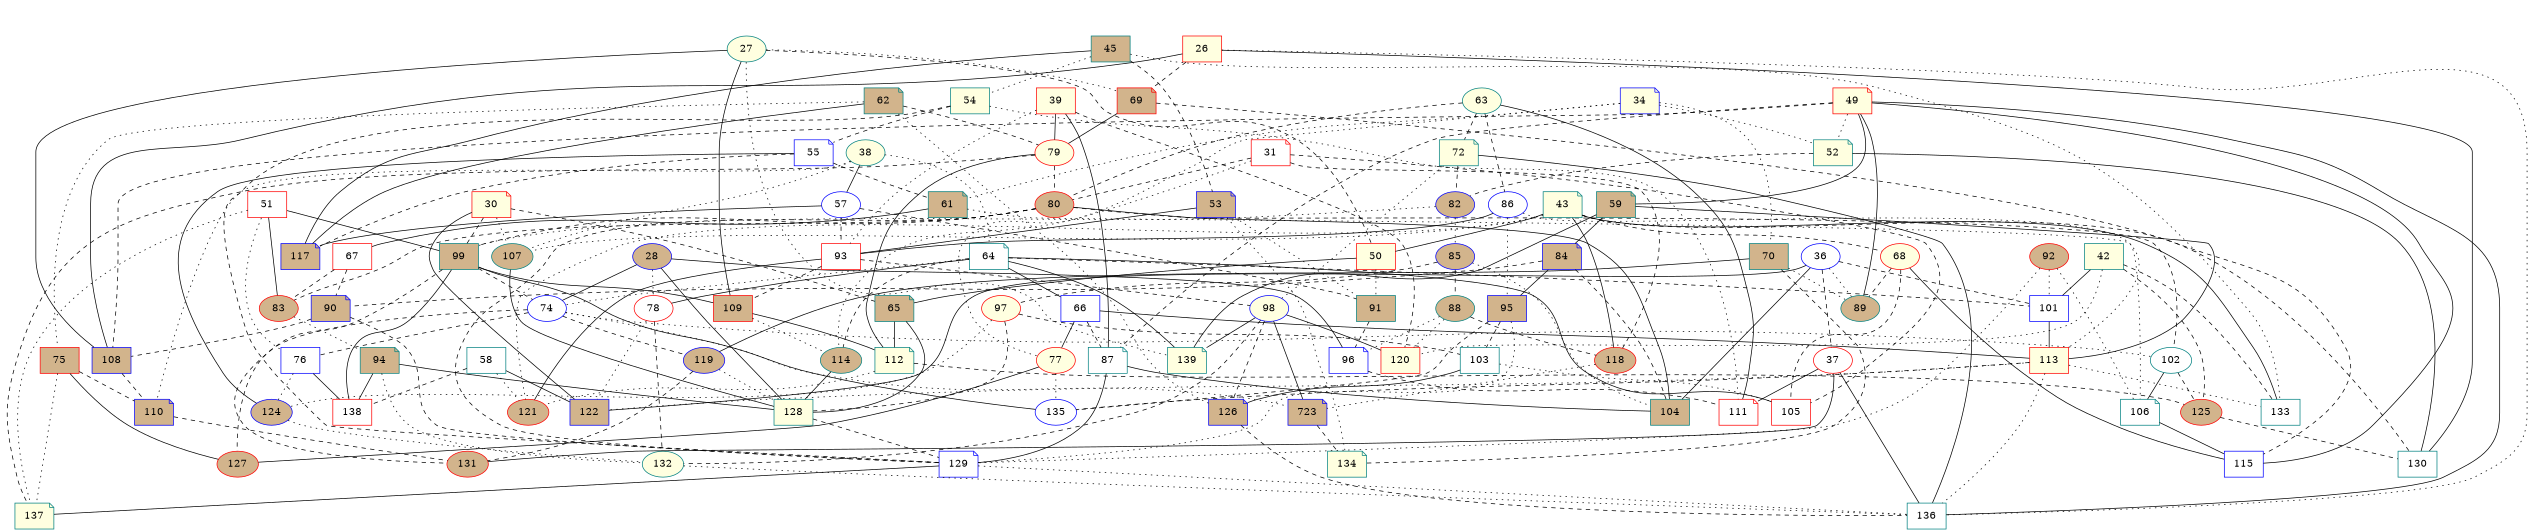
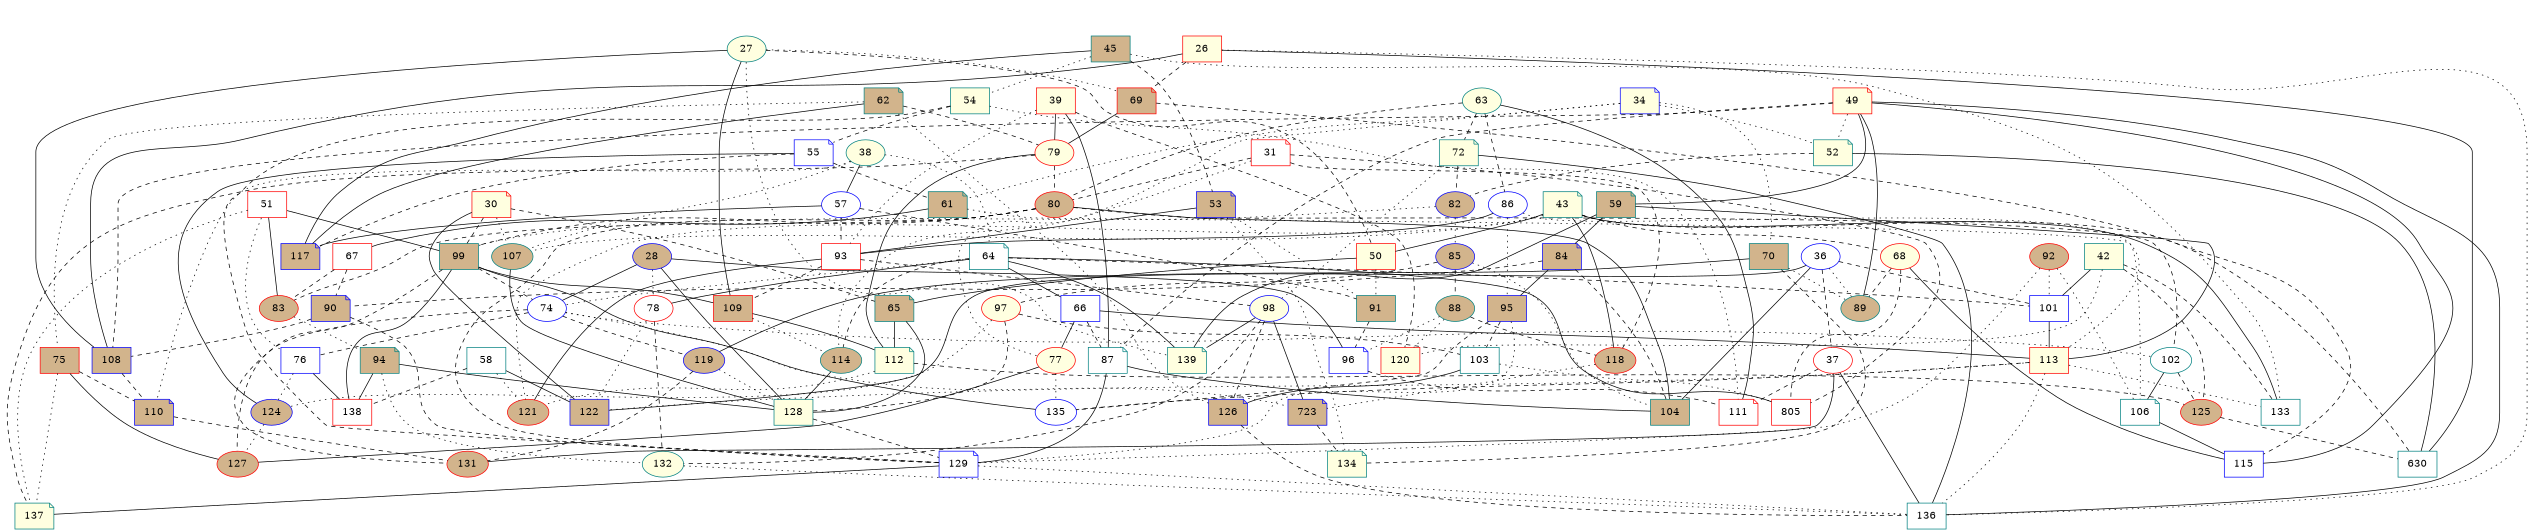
(1334, 332) -> none
(1787, 386) -> (1787, 386)
(1791, 412) -> (1791, 412)
(447, 445) -> (254, 439)
(2418, 464) -> (2418, 464)
